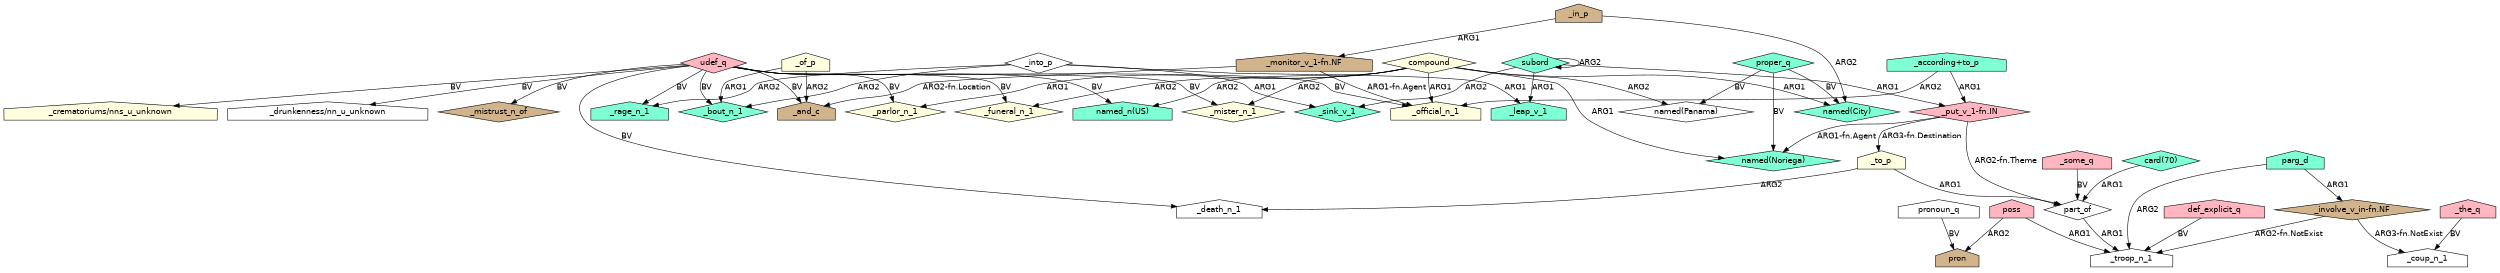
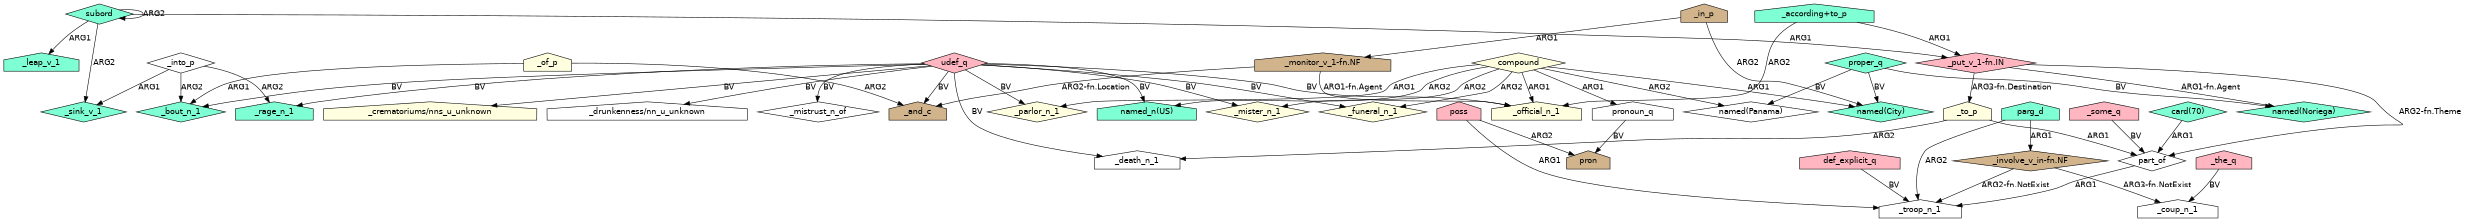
(1259, 74) -> none
(499, 112) -> (818, 112)
(1583, 115) -> (1572, 86)
